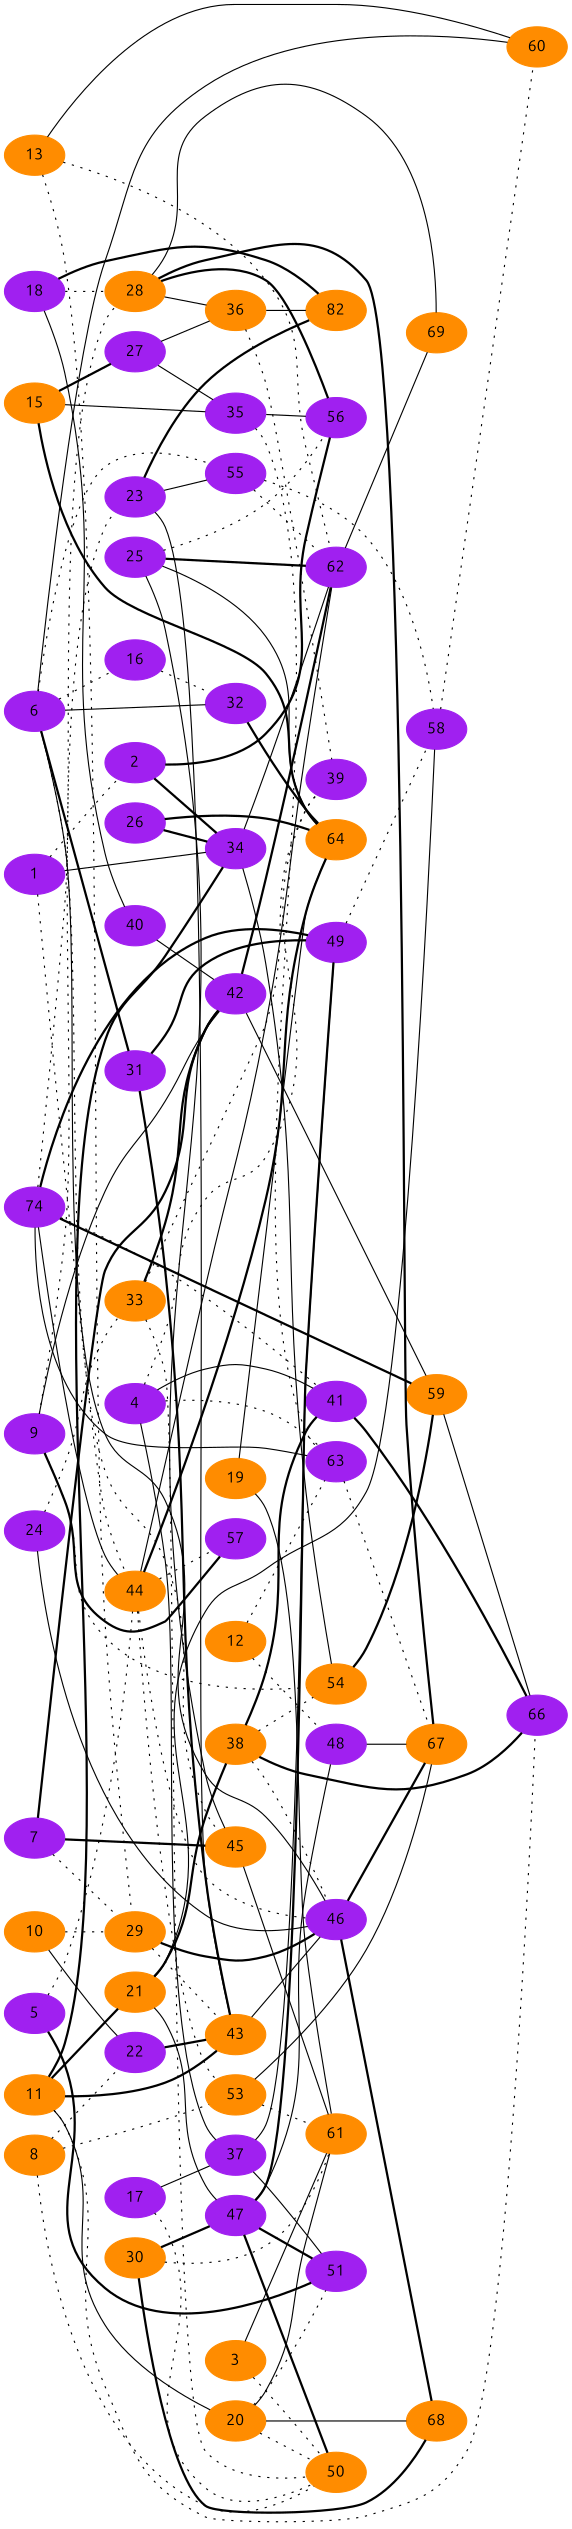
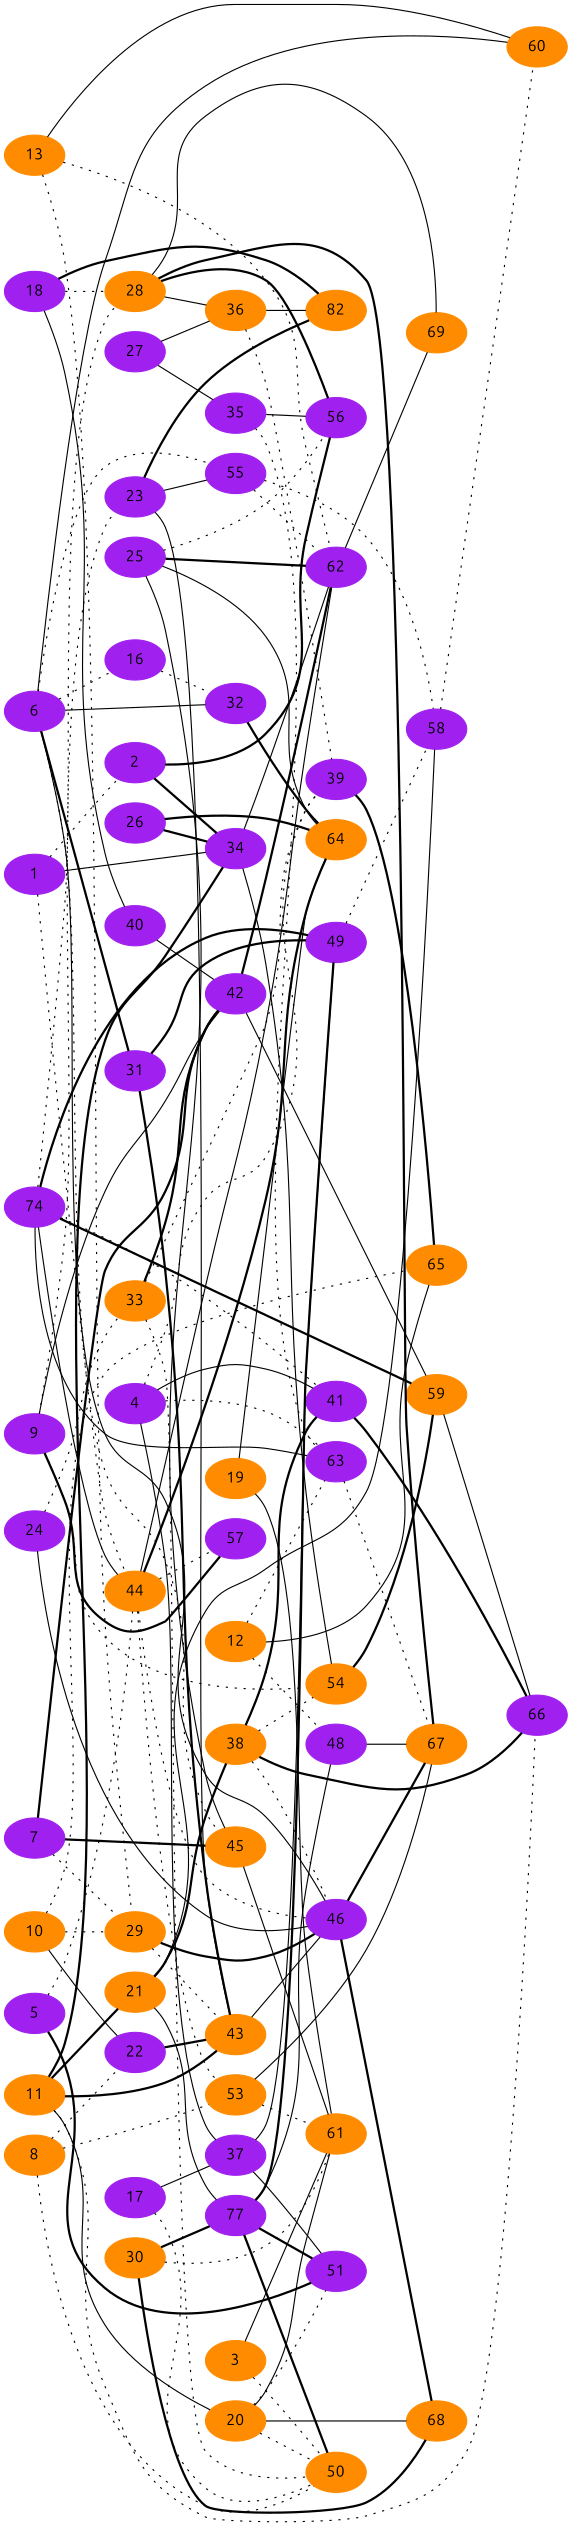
(35, 403) -> none
none -> (437, 1265)
(236, 2216) -> (236, 2216)
